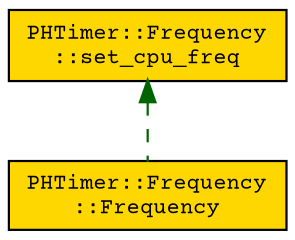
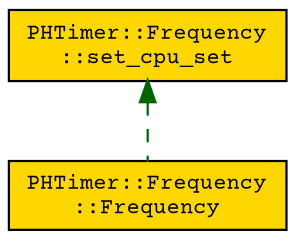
(148, 46) -> (148, 46)
